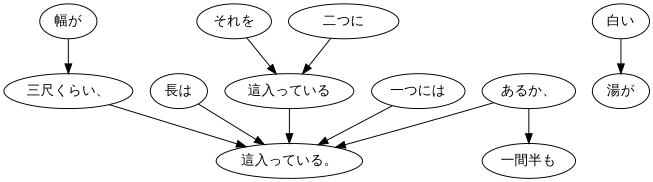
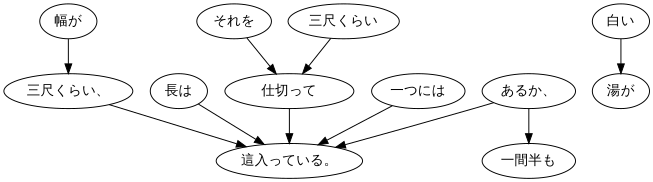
(344, 21) -> (344, 21)
(289, 91) -> (289, 91)
